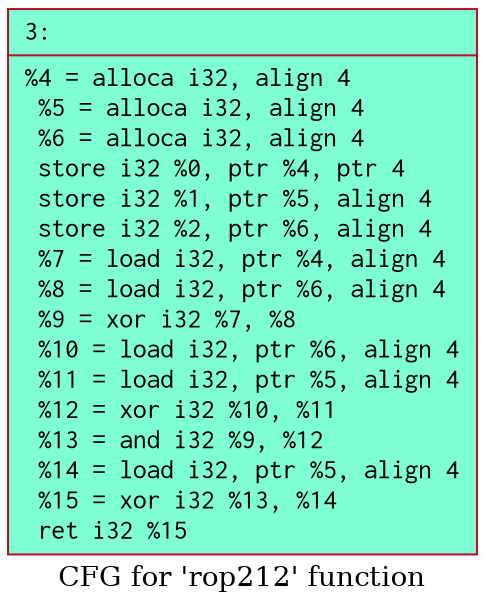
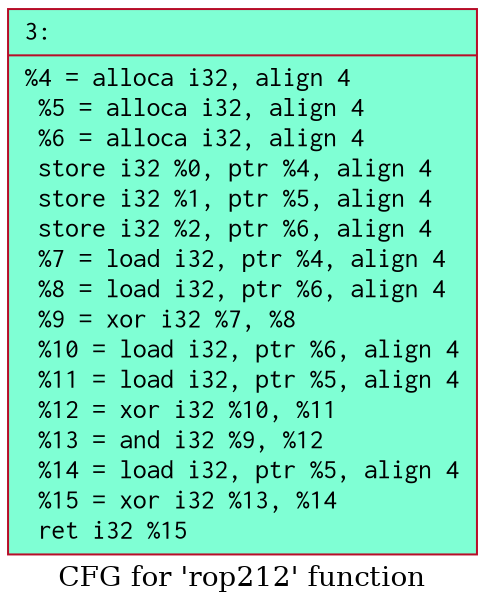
(215, 168) -> (228, 168)
